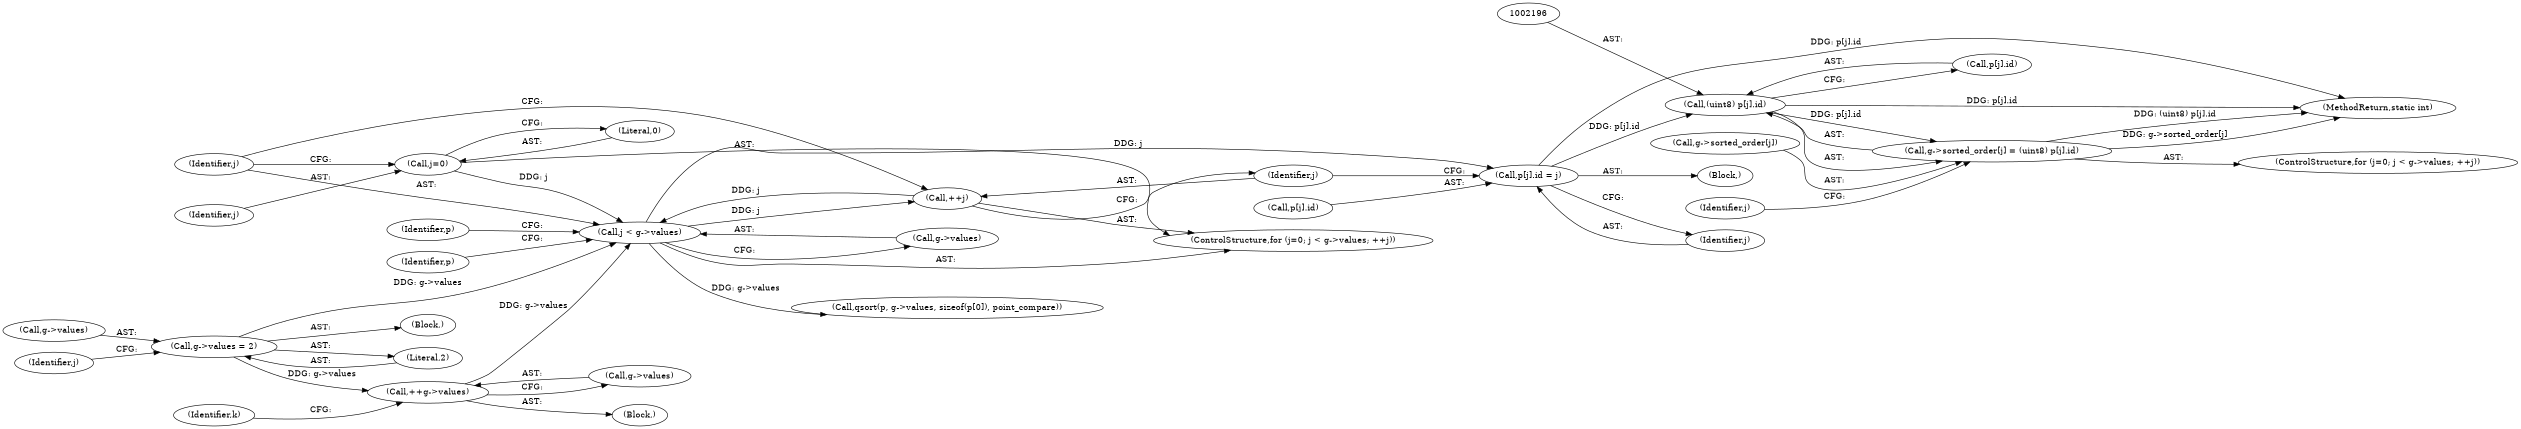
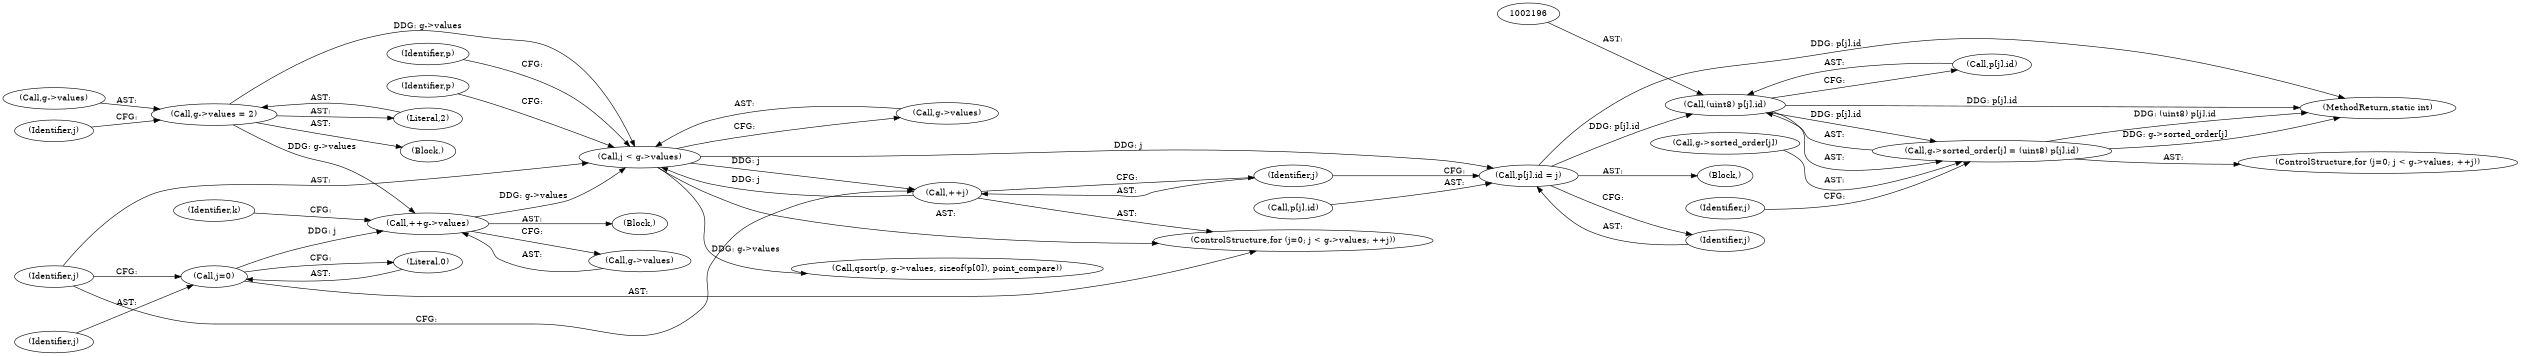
(538, 188) -> (306, 247)
